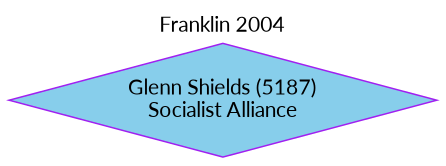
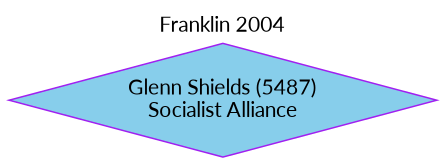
(223, 100) -> (223, 100)
